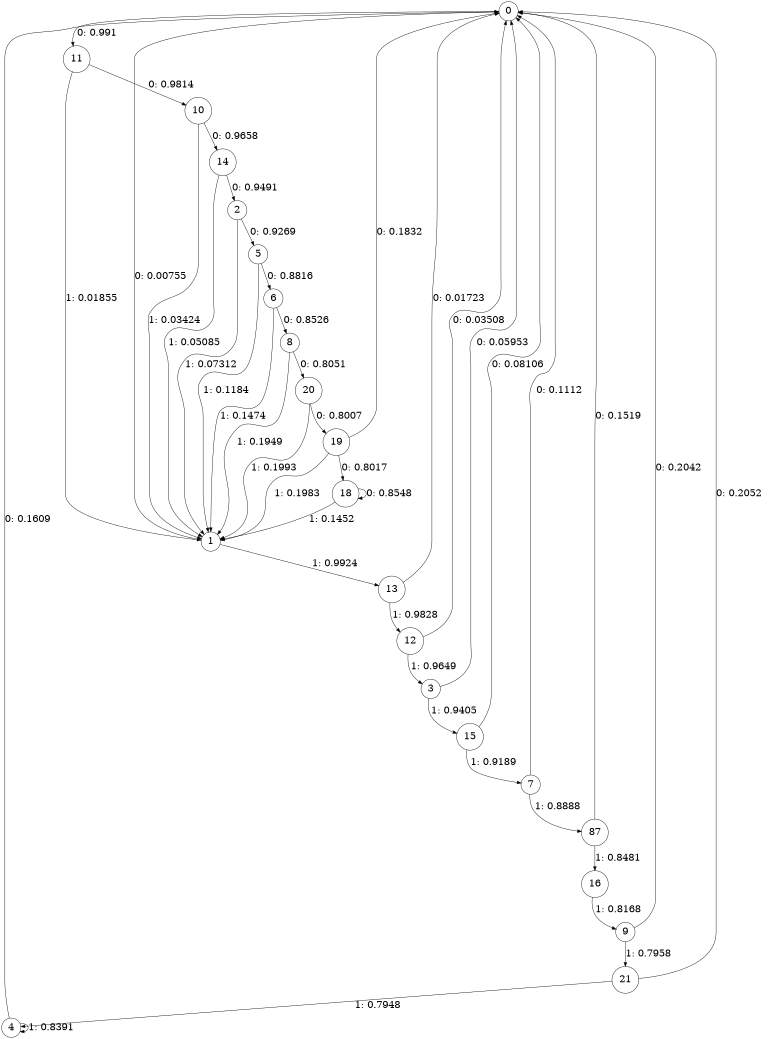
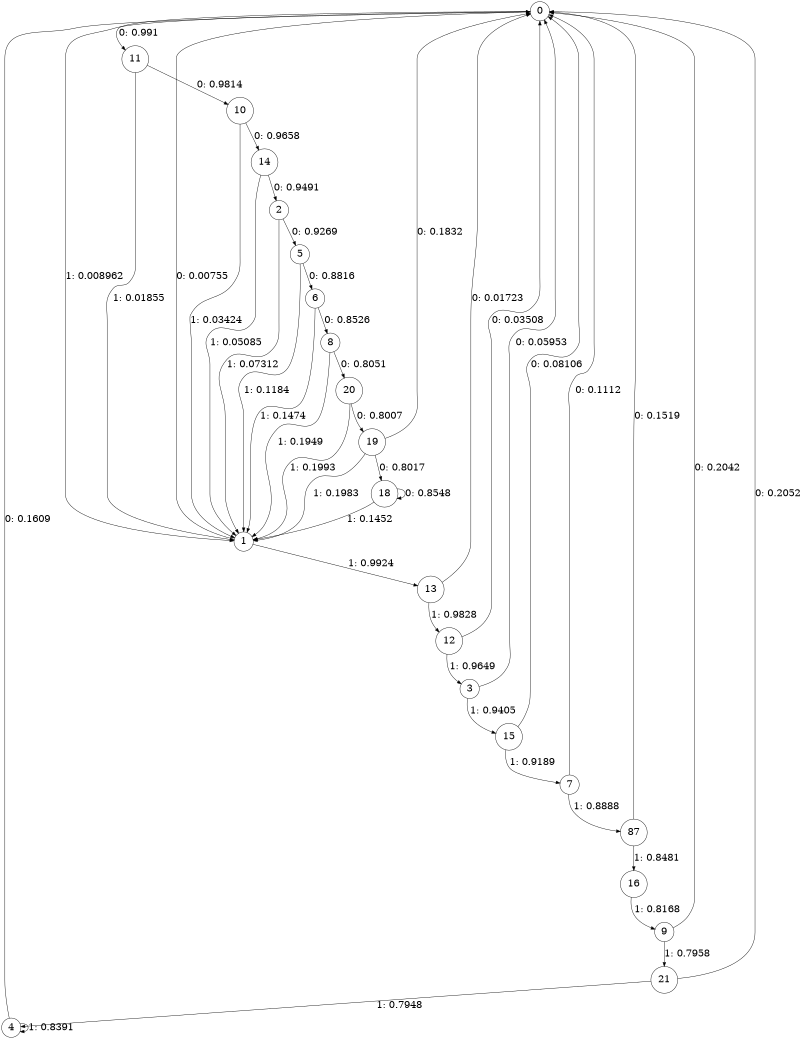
none -> (65, 125)
